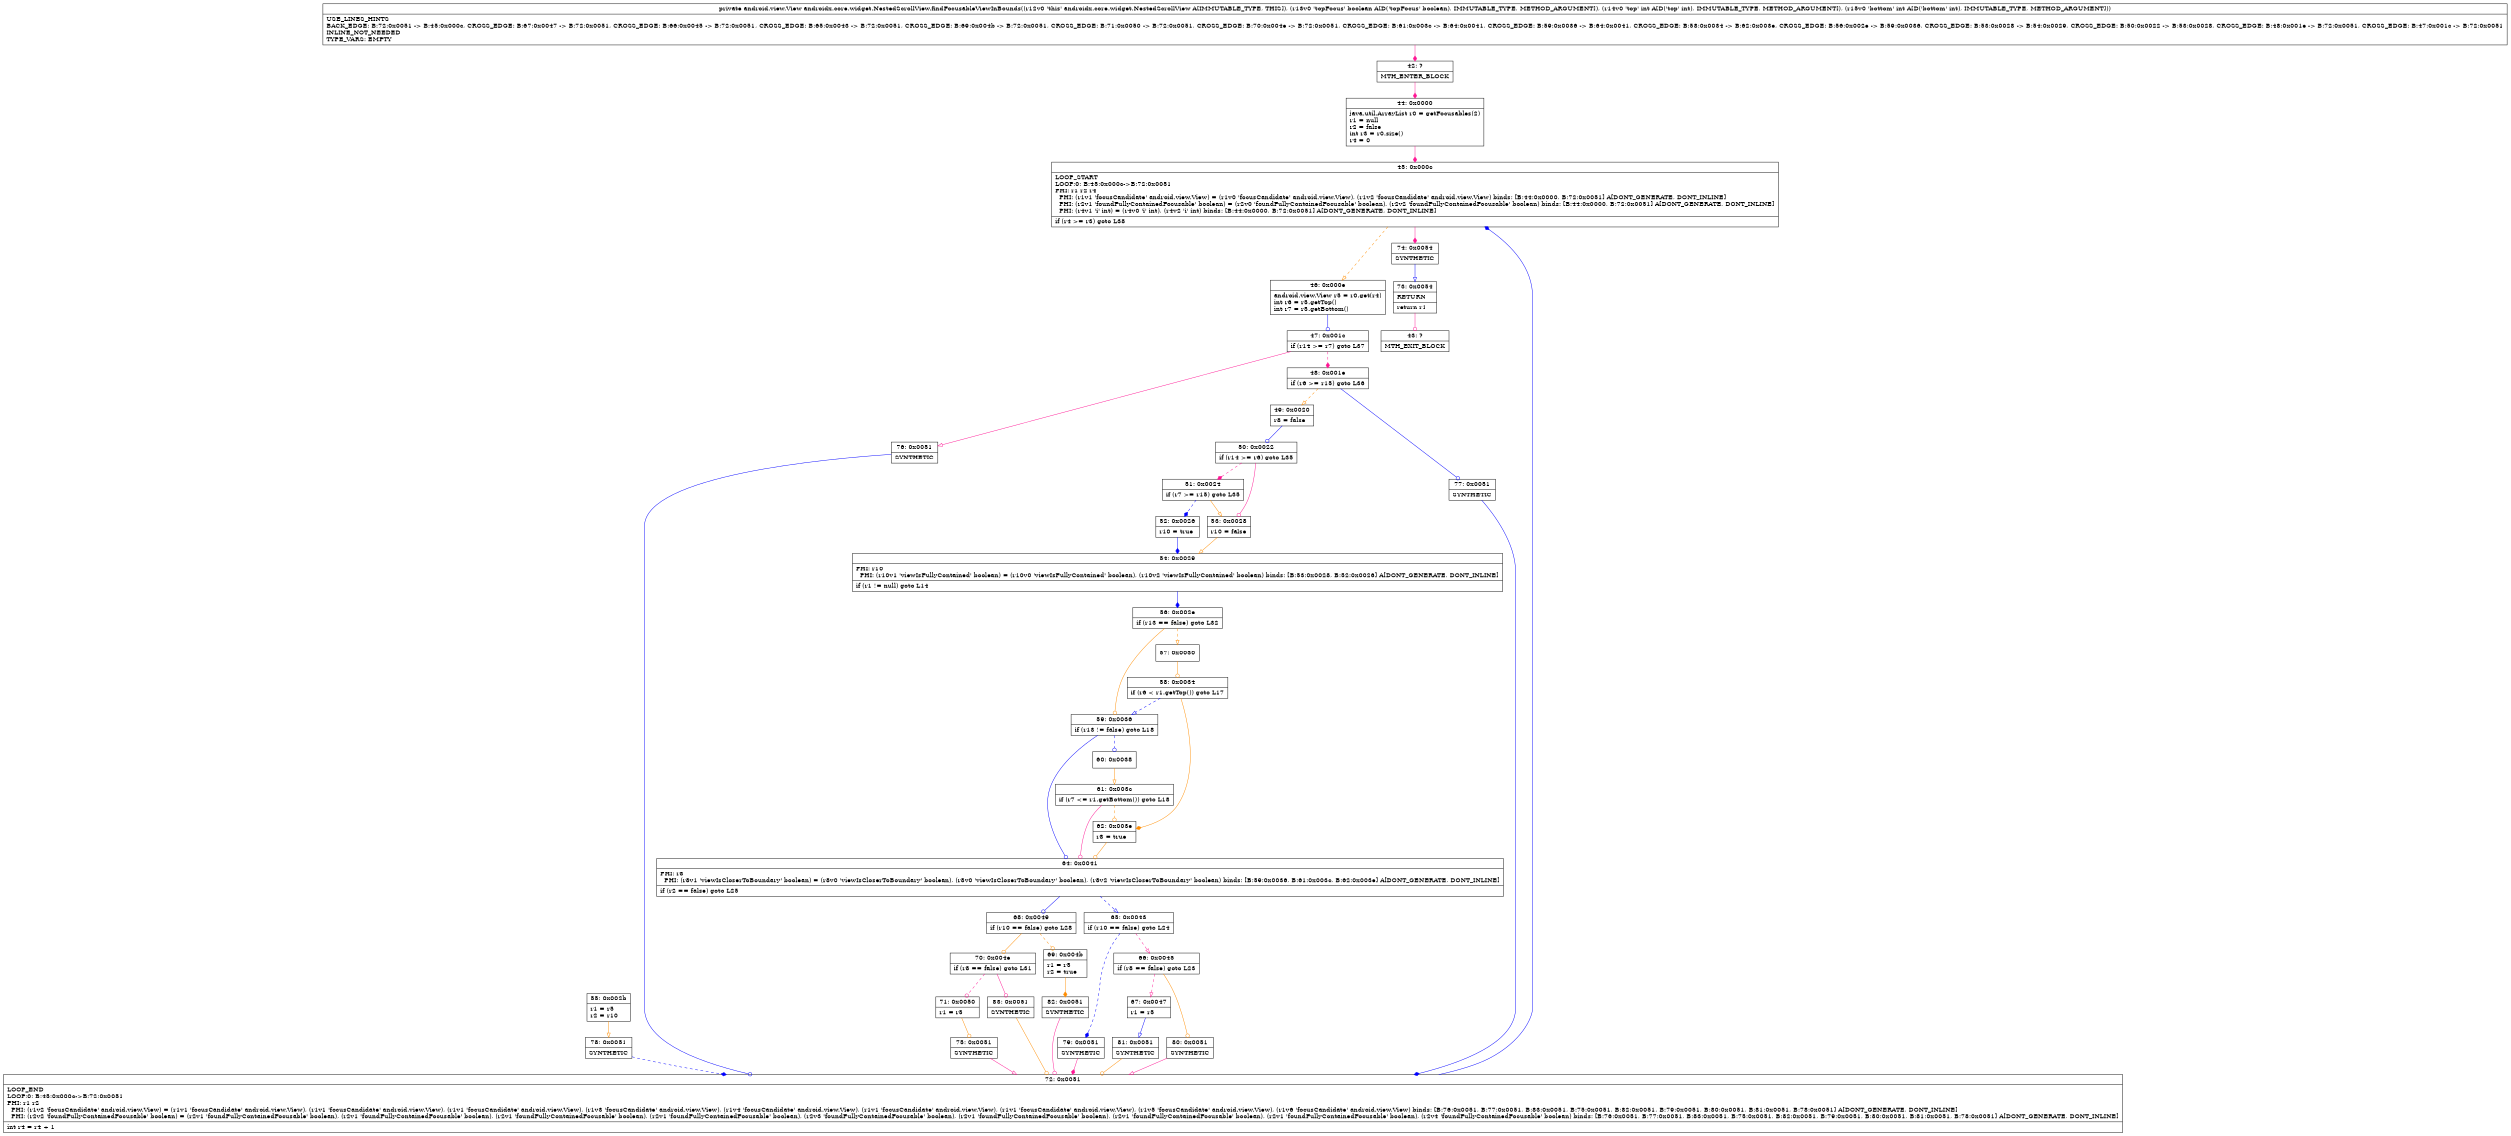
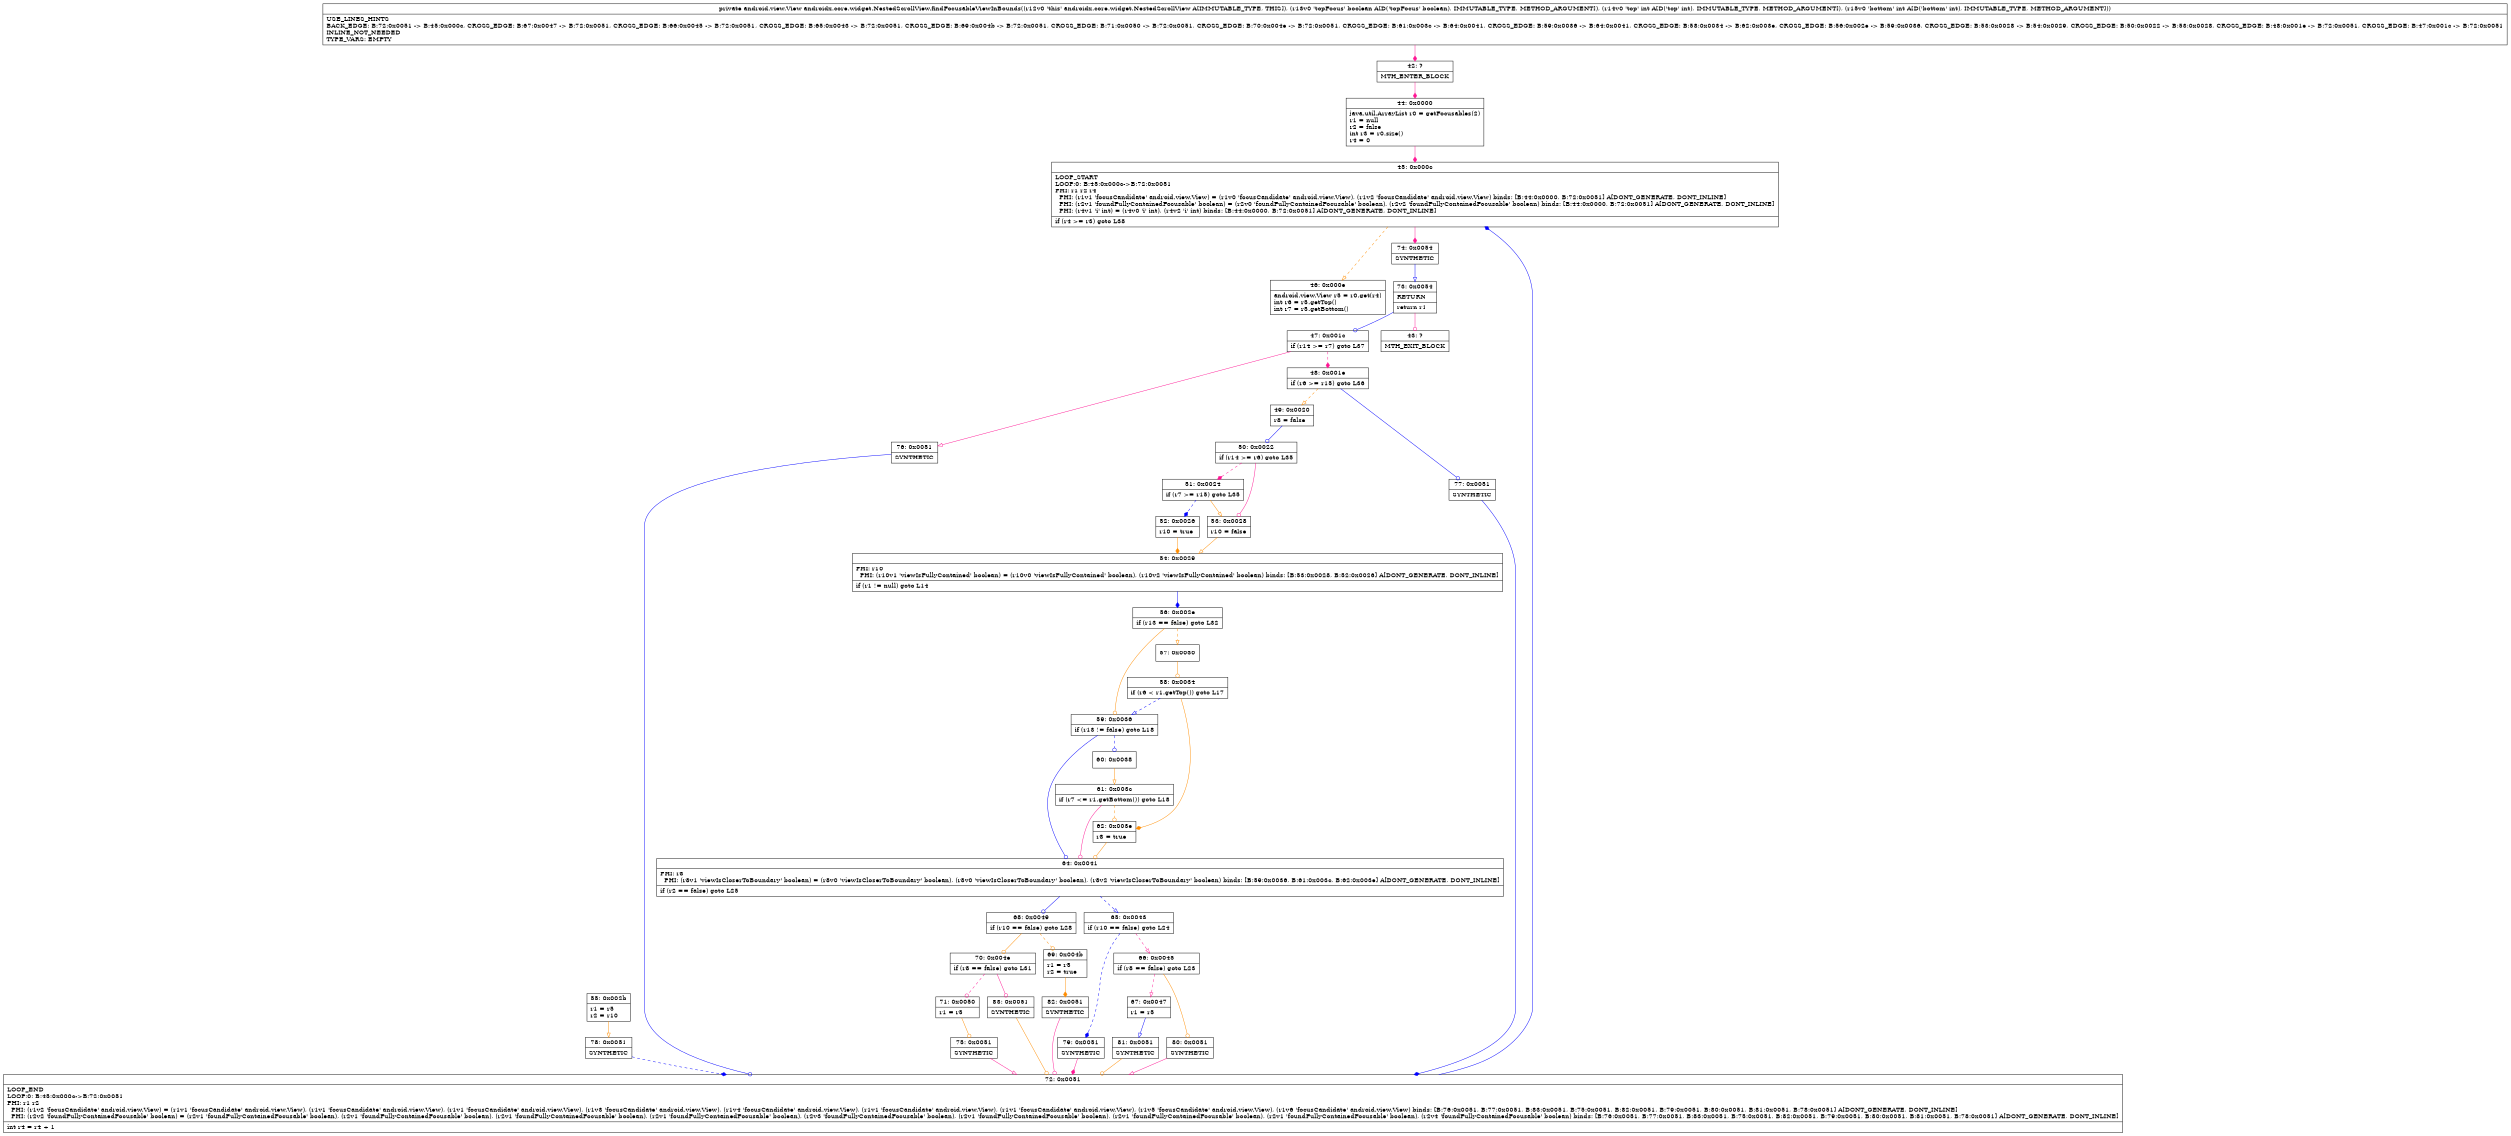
(1328, 321) -> (1375, 321)
(1178, 543) -> (1178, 543)
